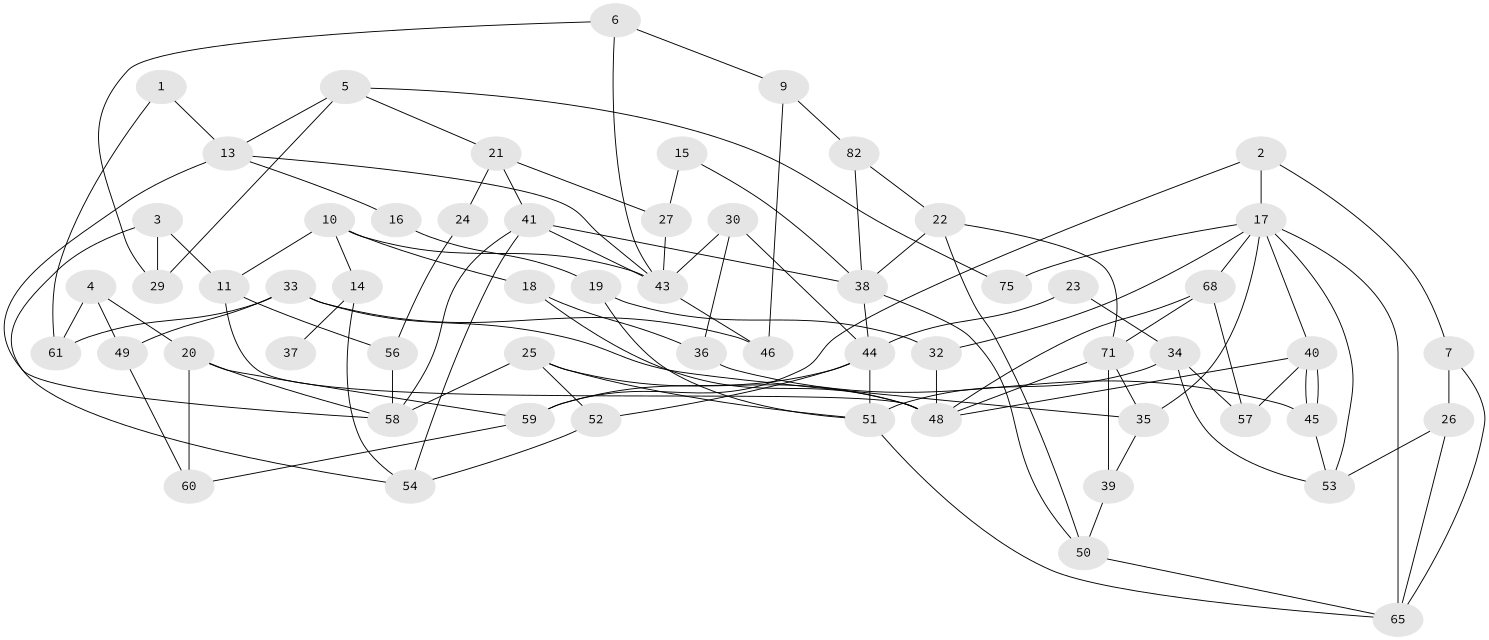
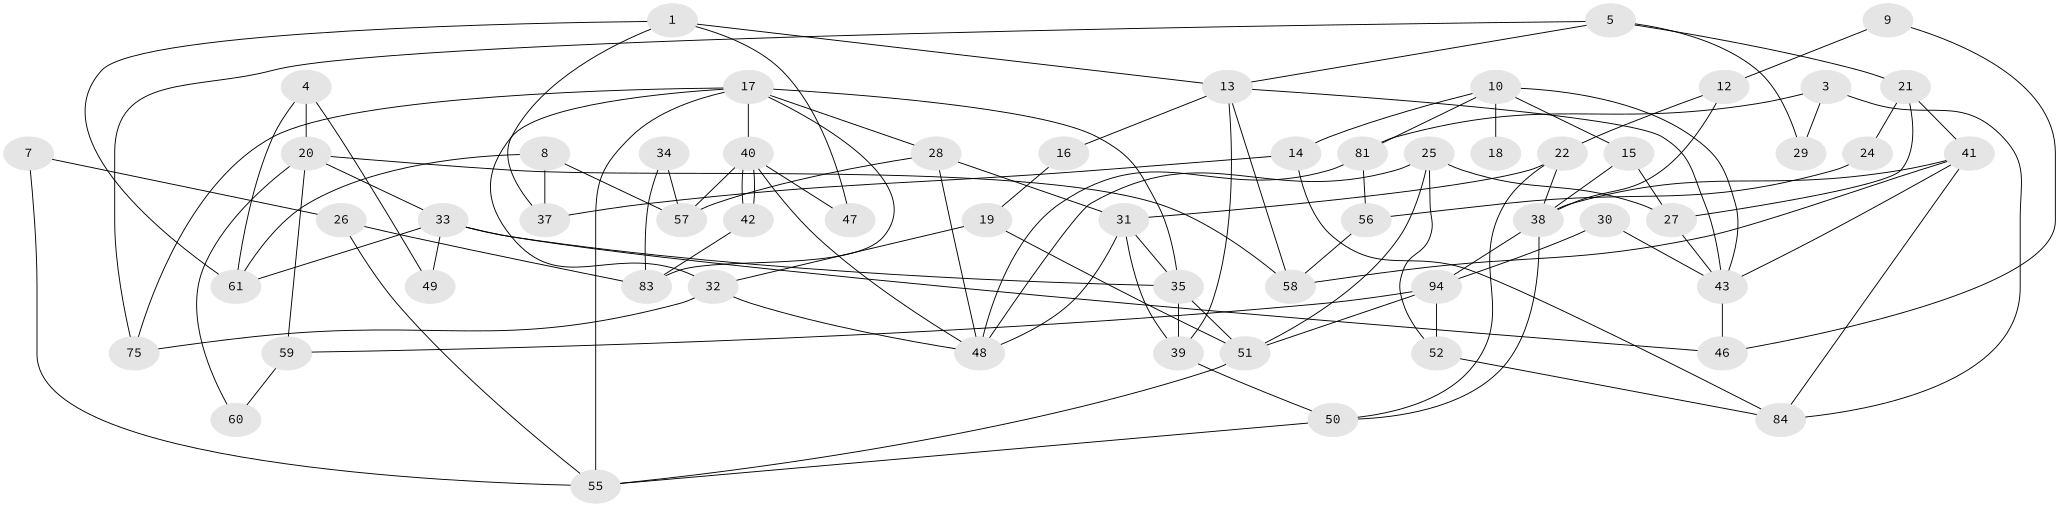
(615, 20) -> none
none -> (539, 100)
none -> (1569, 124)
none -> (545, 154)
(854, 154) -> (1724, 87)
(1261, 154) -> none
none -> (379, 189)
none -> (850, 220)
none -> (1228, 225)
(224, 287) -> (1363, 154)
(1073, 287) -> none
(1210, 287) -> (936, 154)
none -> (441, 331)
(629, 353) -> none
(701, 353) -> none
(870, 353) -> (1437, 287)
(1109, 353) -> (1124, 220)
(461, 387) -> (1540, 186)
(1022, 387) -> (1212, 320)
(156, 420) -> none
(1312, 420) -> (748, 220)
(410, 487) -> (1781, 420)
(1330, 487) -> (647, 287)
(1398, 620) -> (596, 487)
